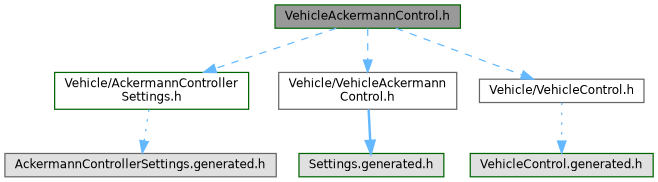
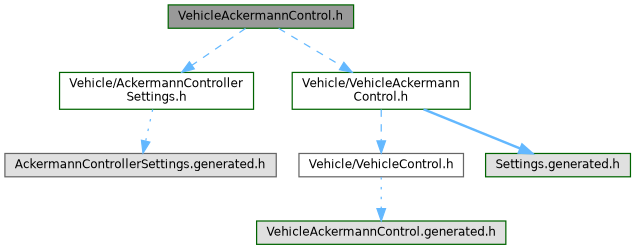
(459, 51) -> (381, 125)
(368, 91) -> (381, 91)
(562, 165) -> (381, 233)
